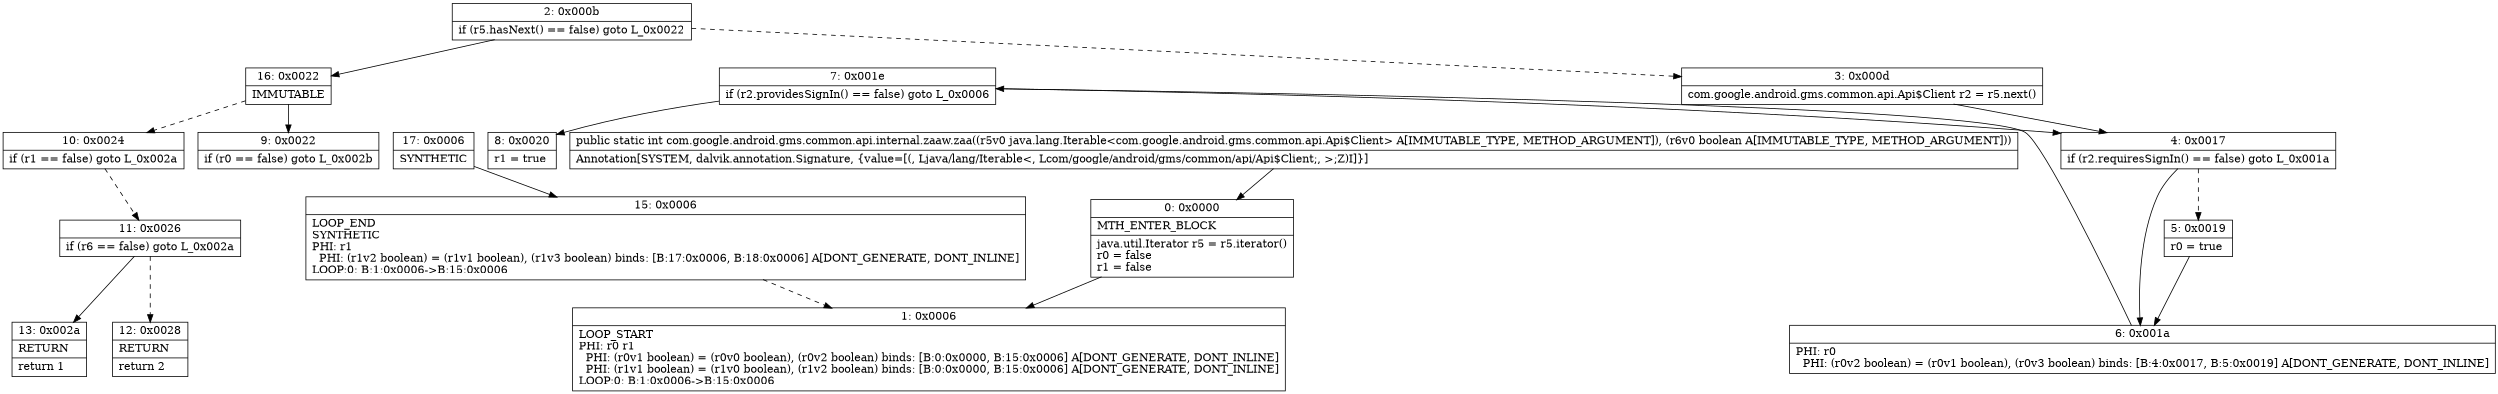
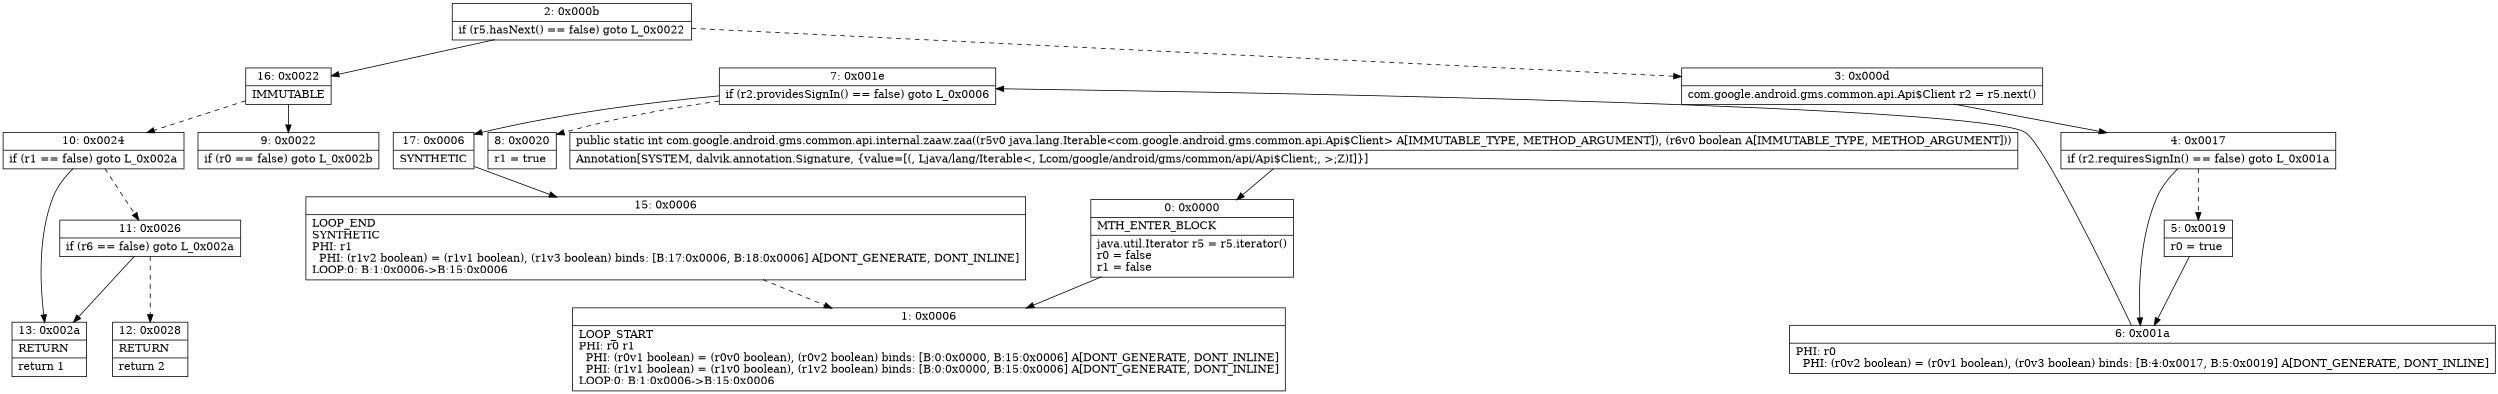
(1657, 109) -> (600, 110)
(641, 114) -> (641, 114)
none -> (43, 238)
